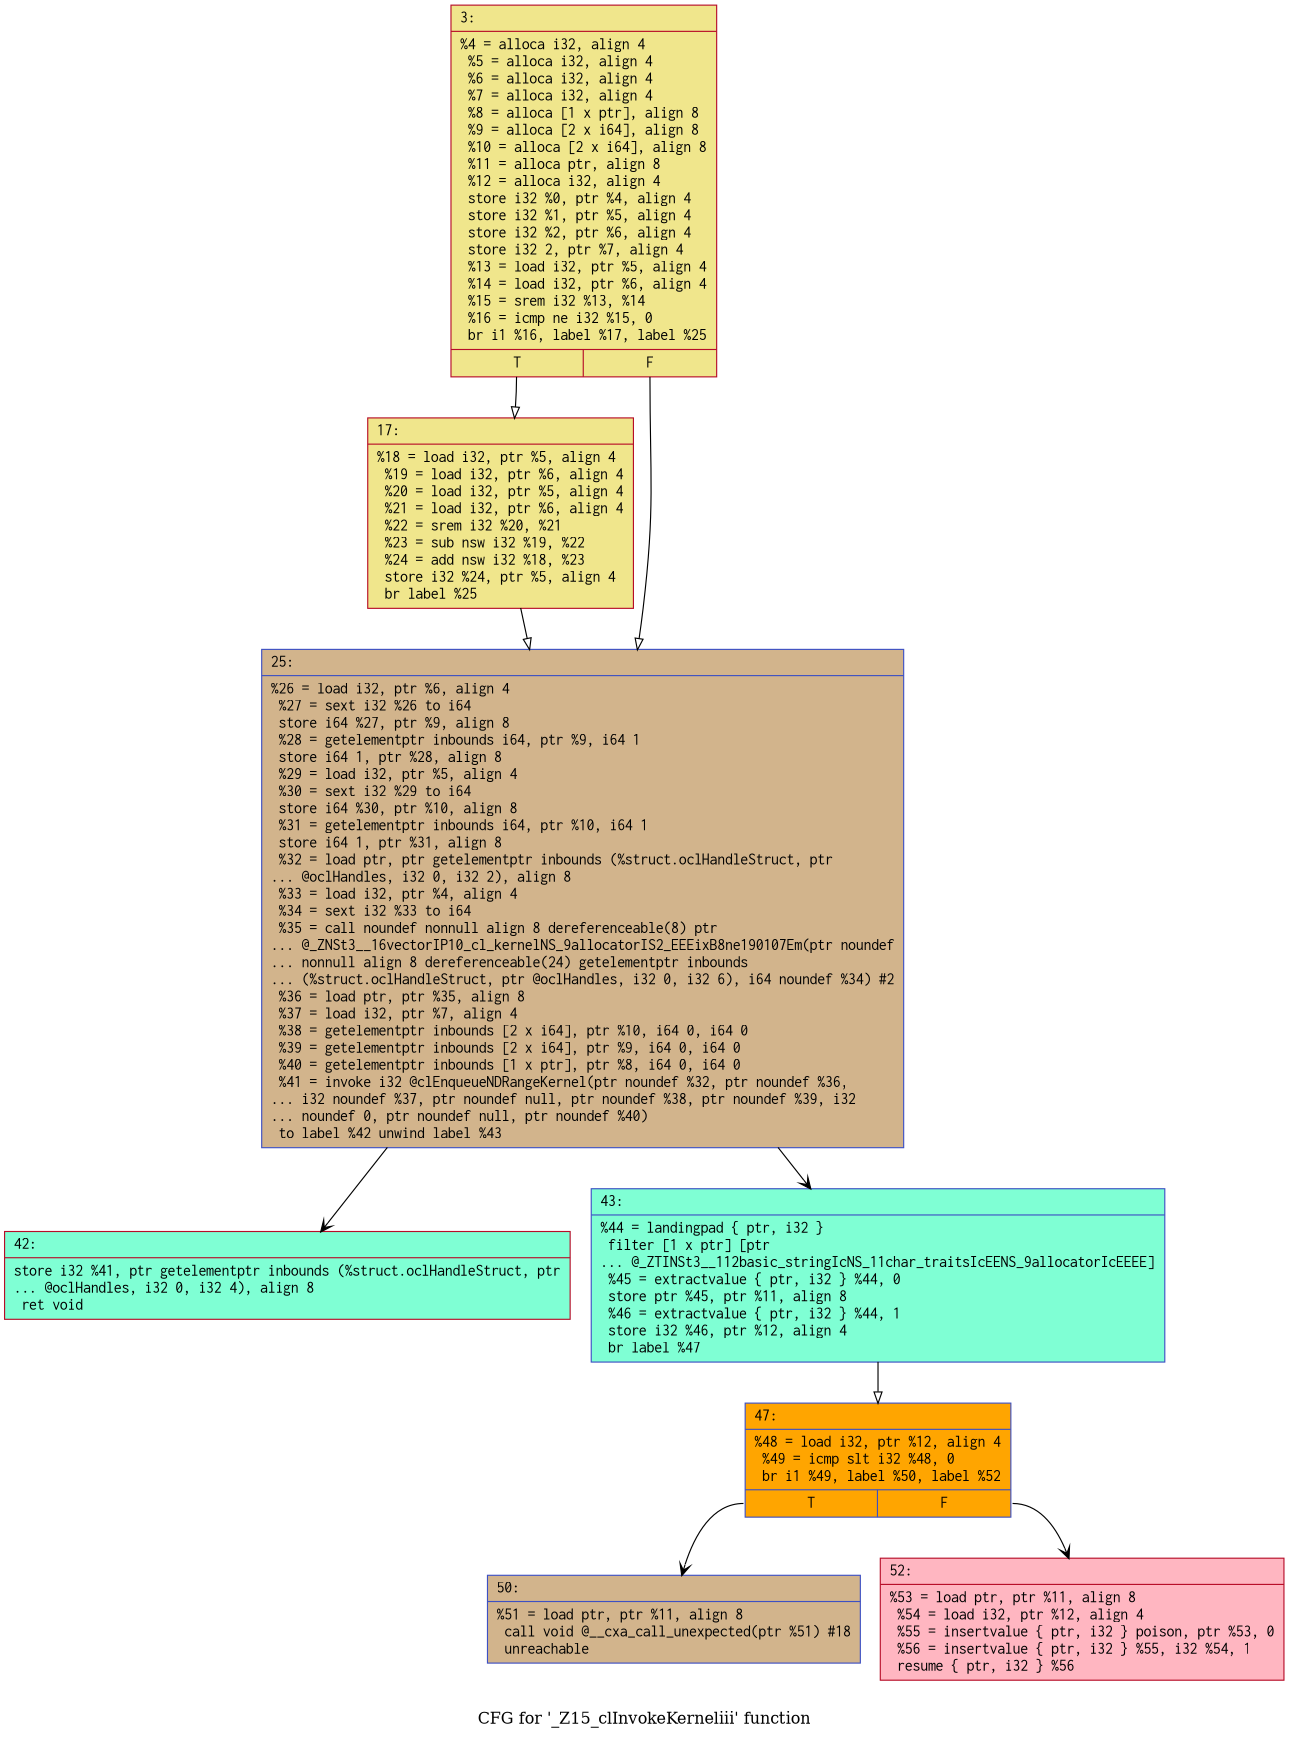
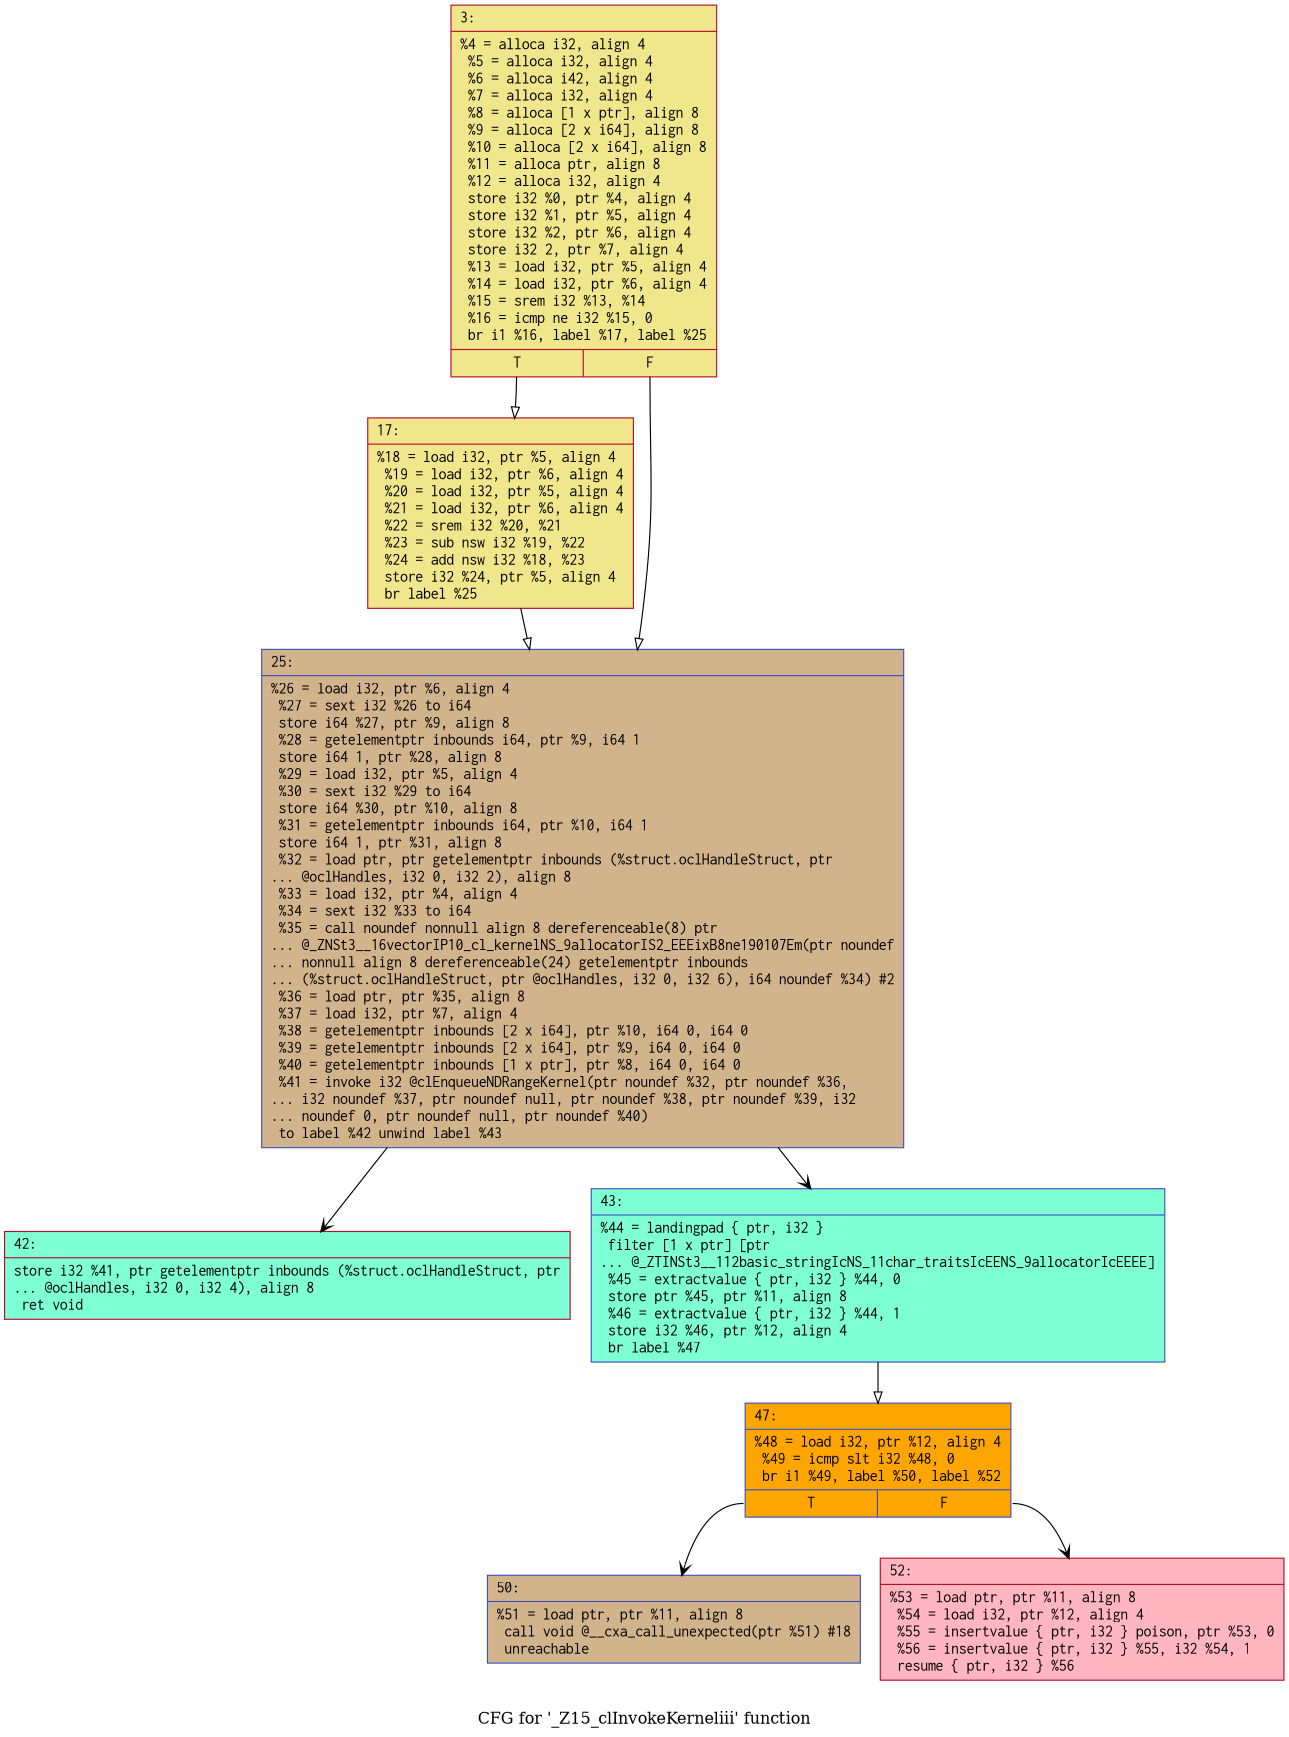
(556, 79) -> (556, 79)
